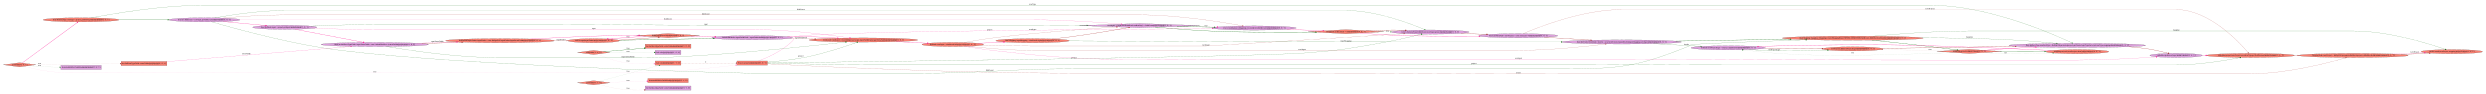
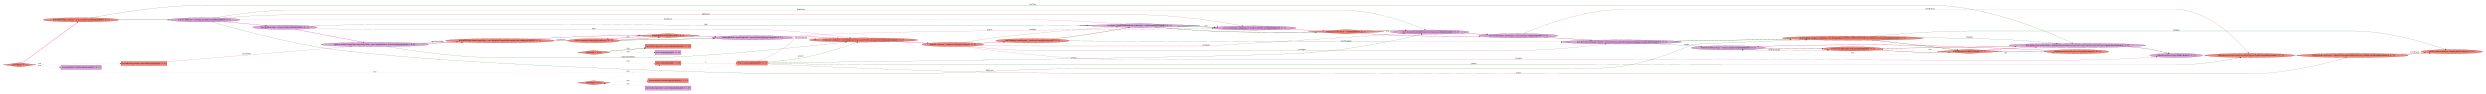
none -> (1913, 52)
(621, 89) -> (625, 85)
